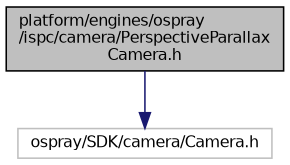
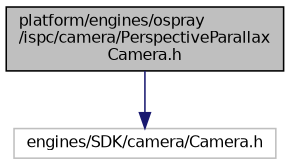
(145, 143) -> (145, 143)
